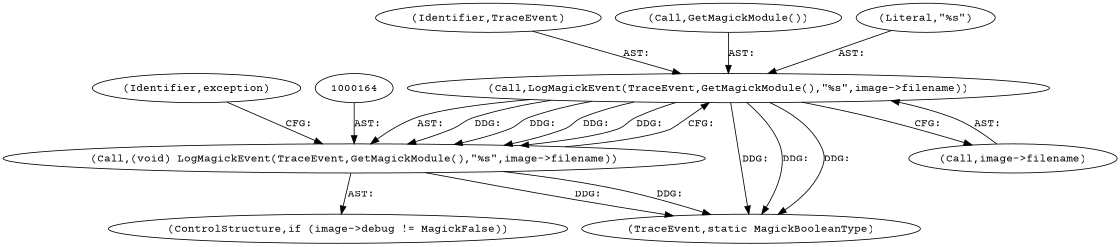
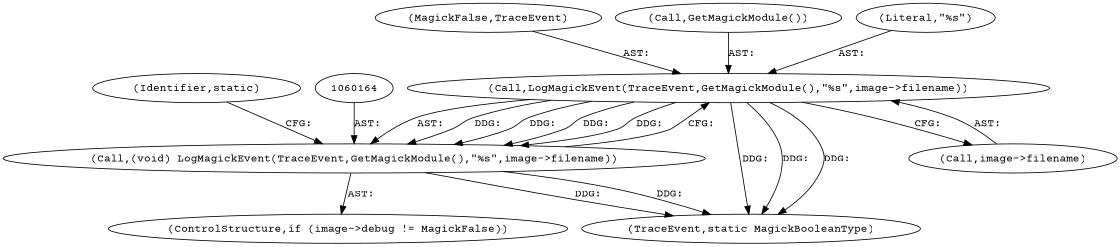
(488, 18) -> (488, 18)
(197, 88) -> (197, 88)
(354, 88) -> (354, 88)
